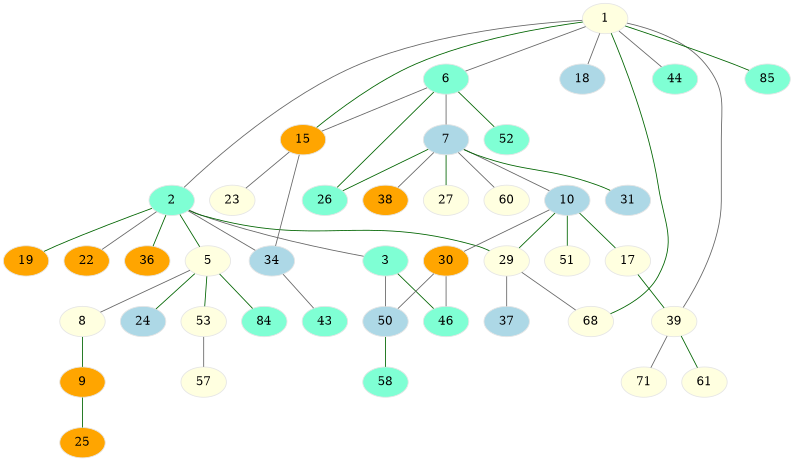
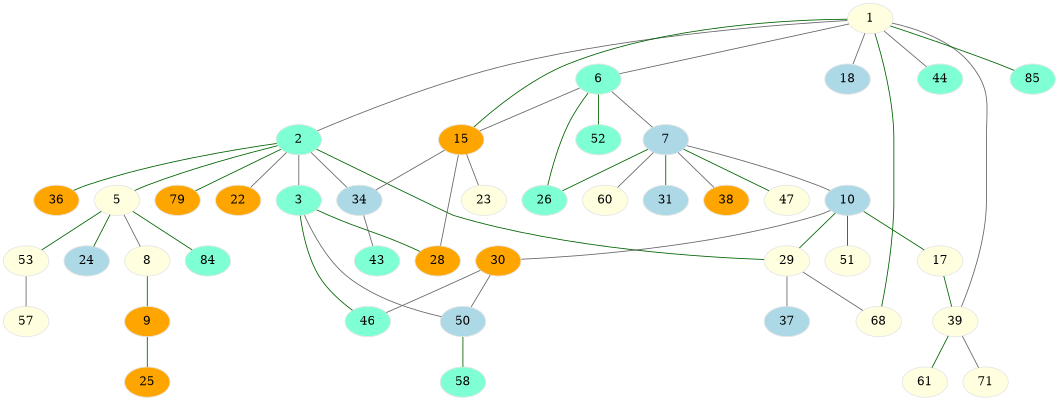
(446, 200) -> (787, 200)
(26, 261) -> (178, 200)
none -> (438, 261)
